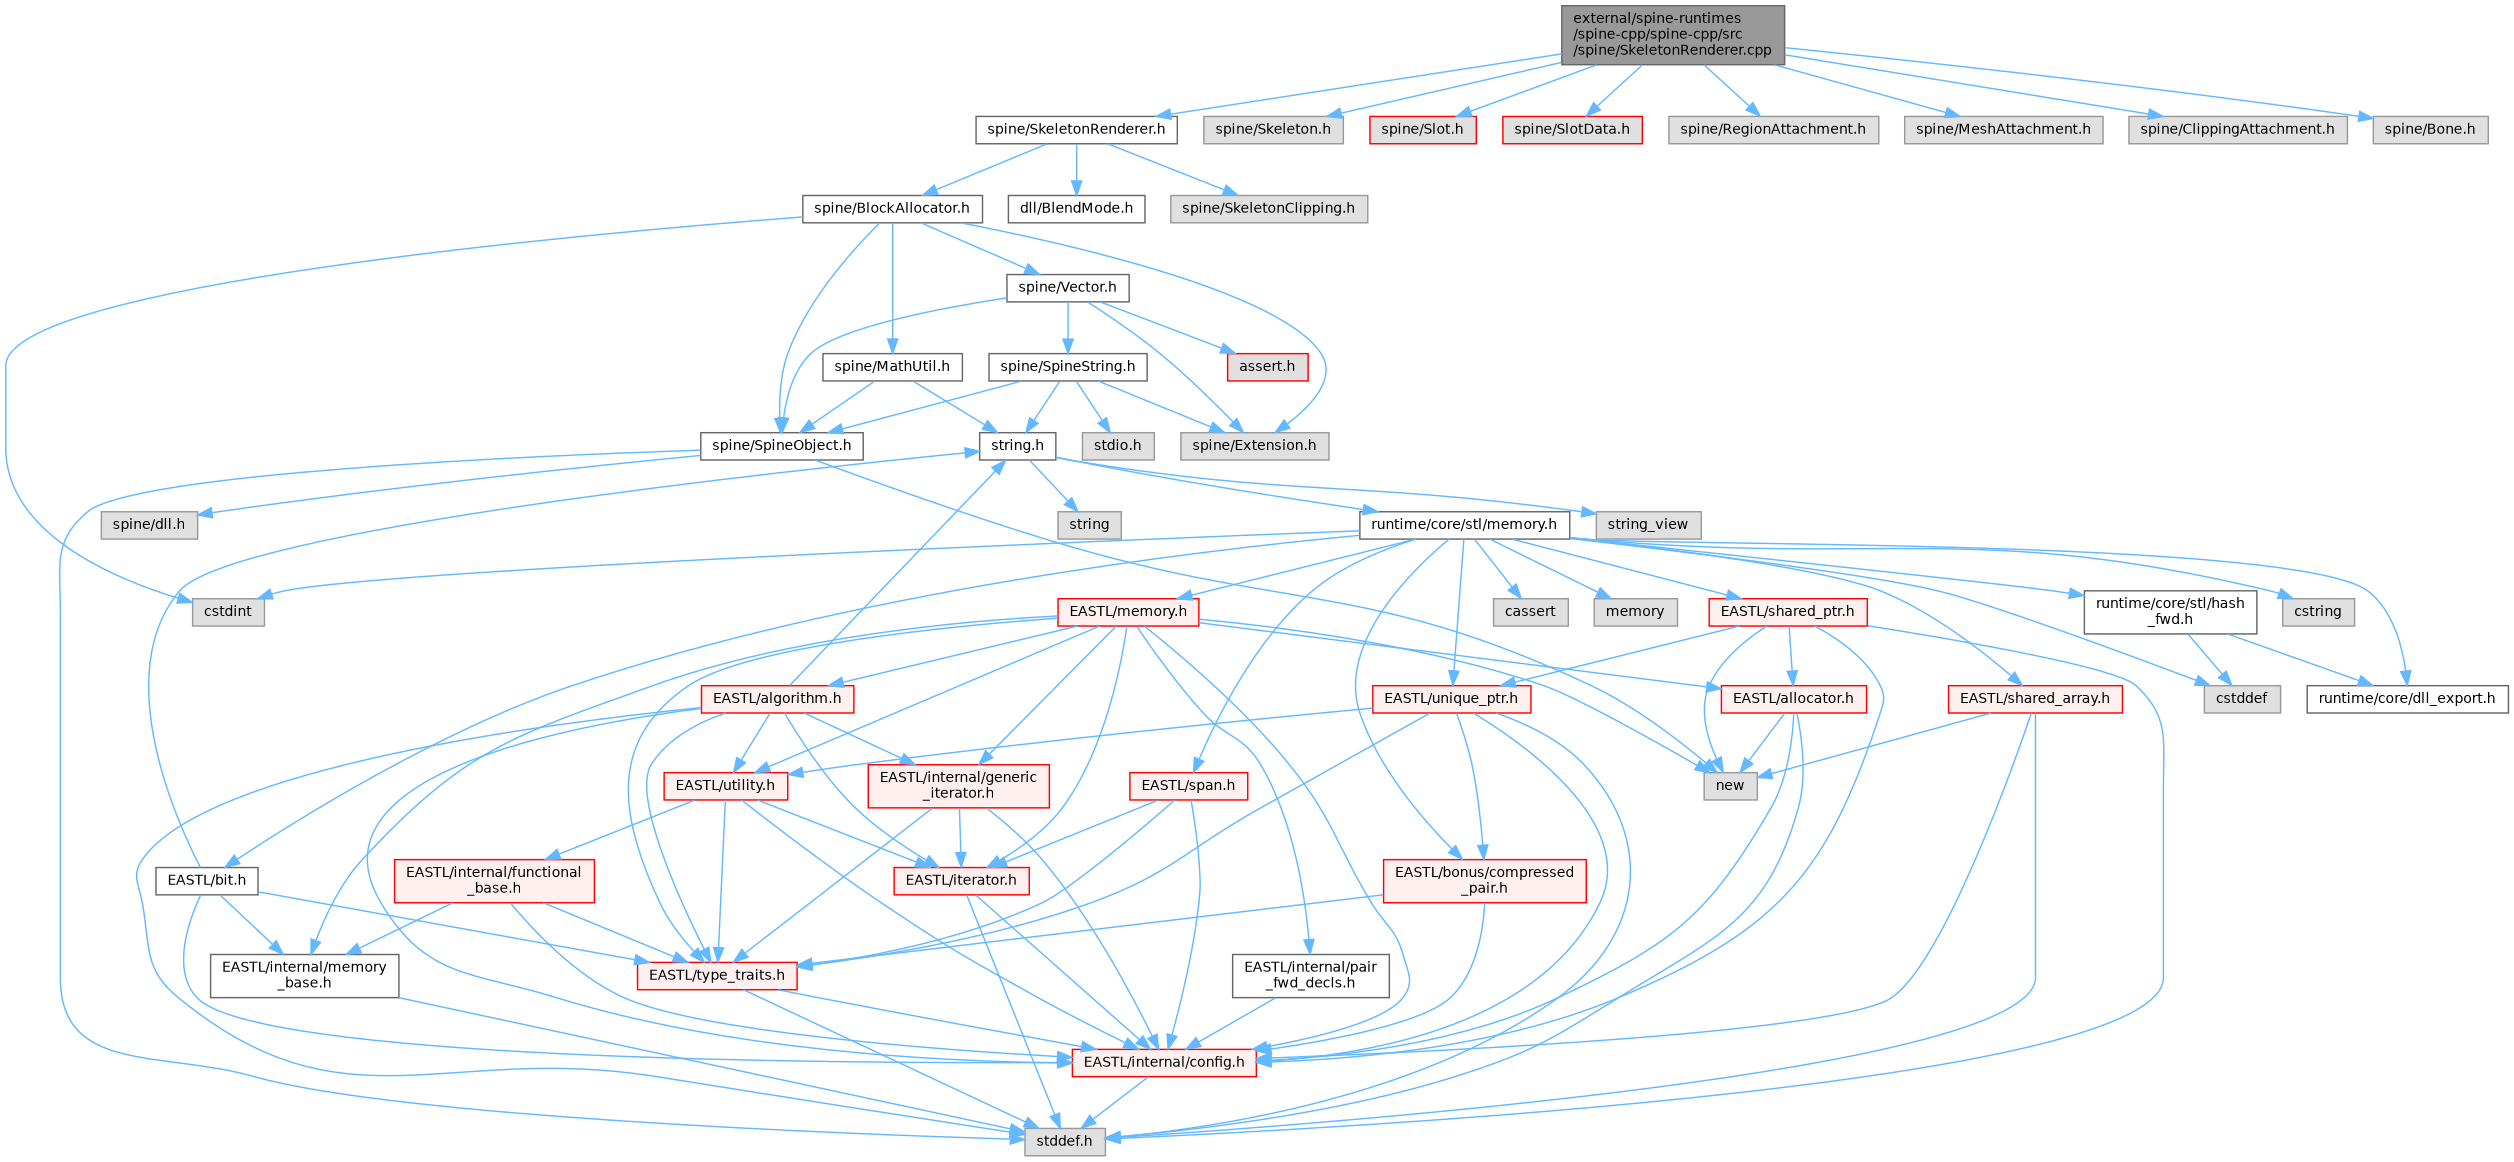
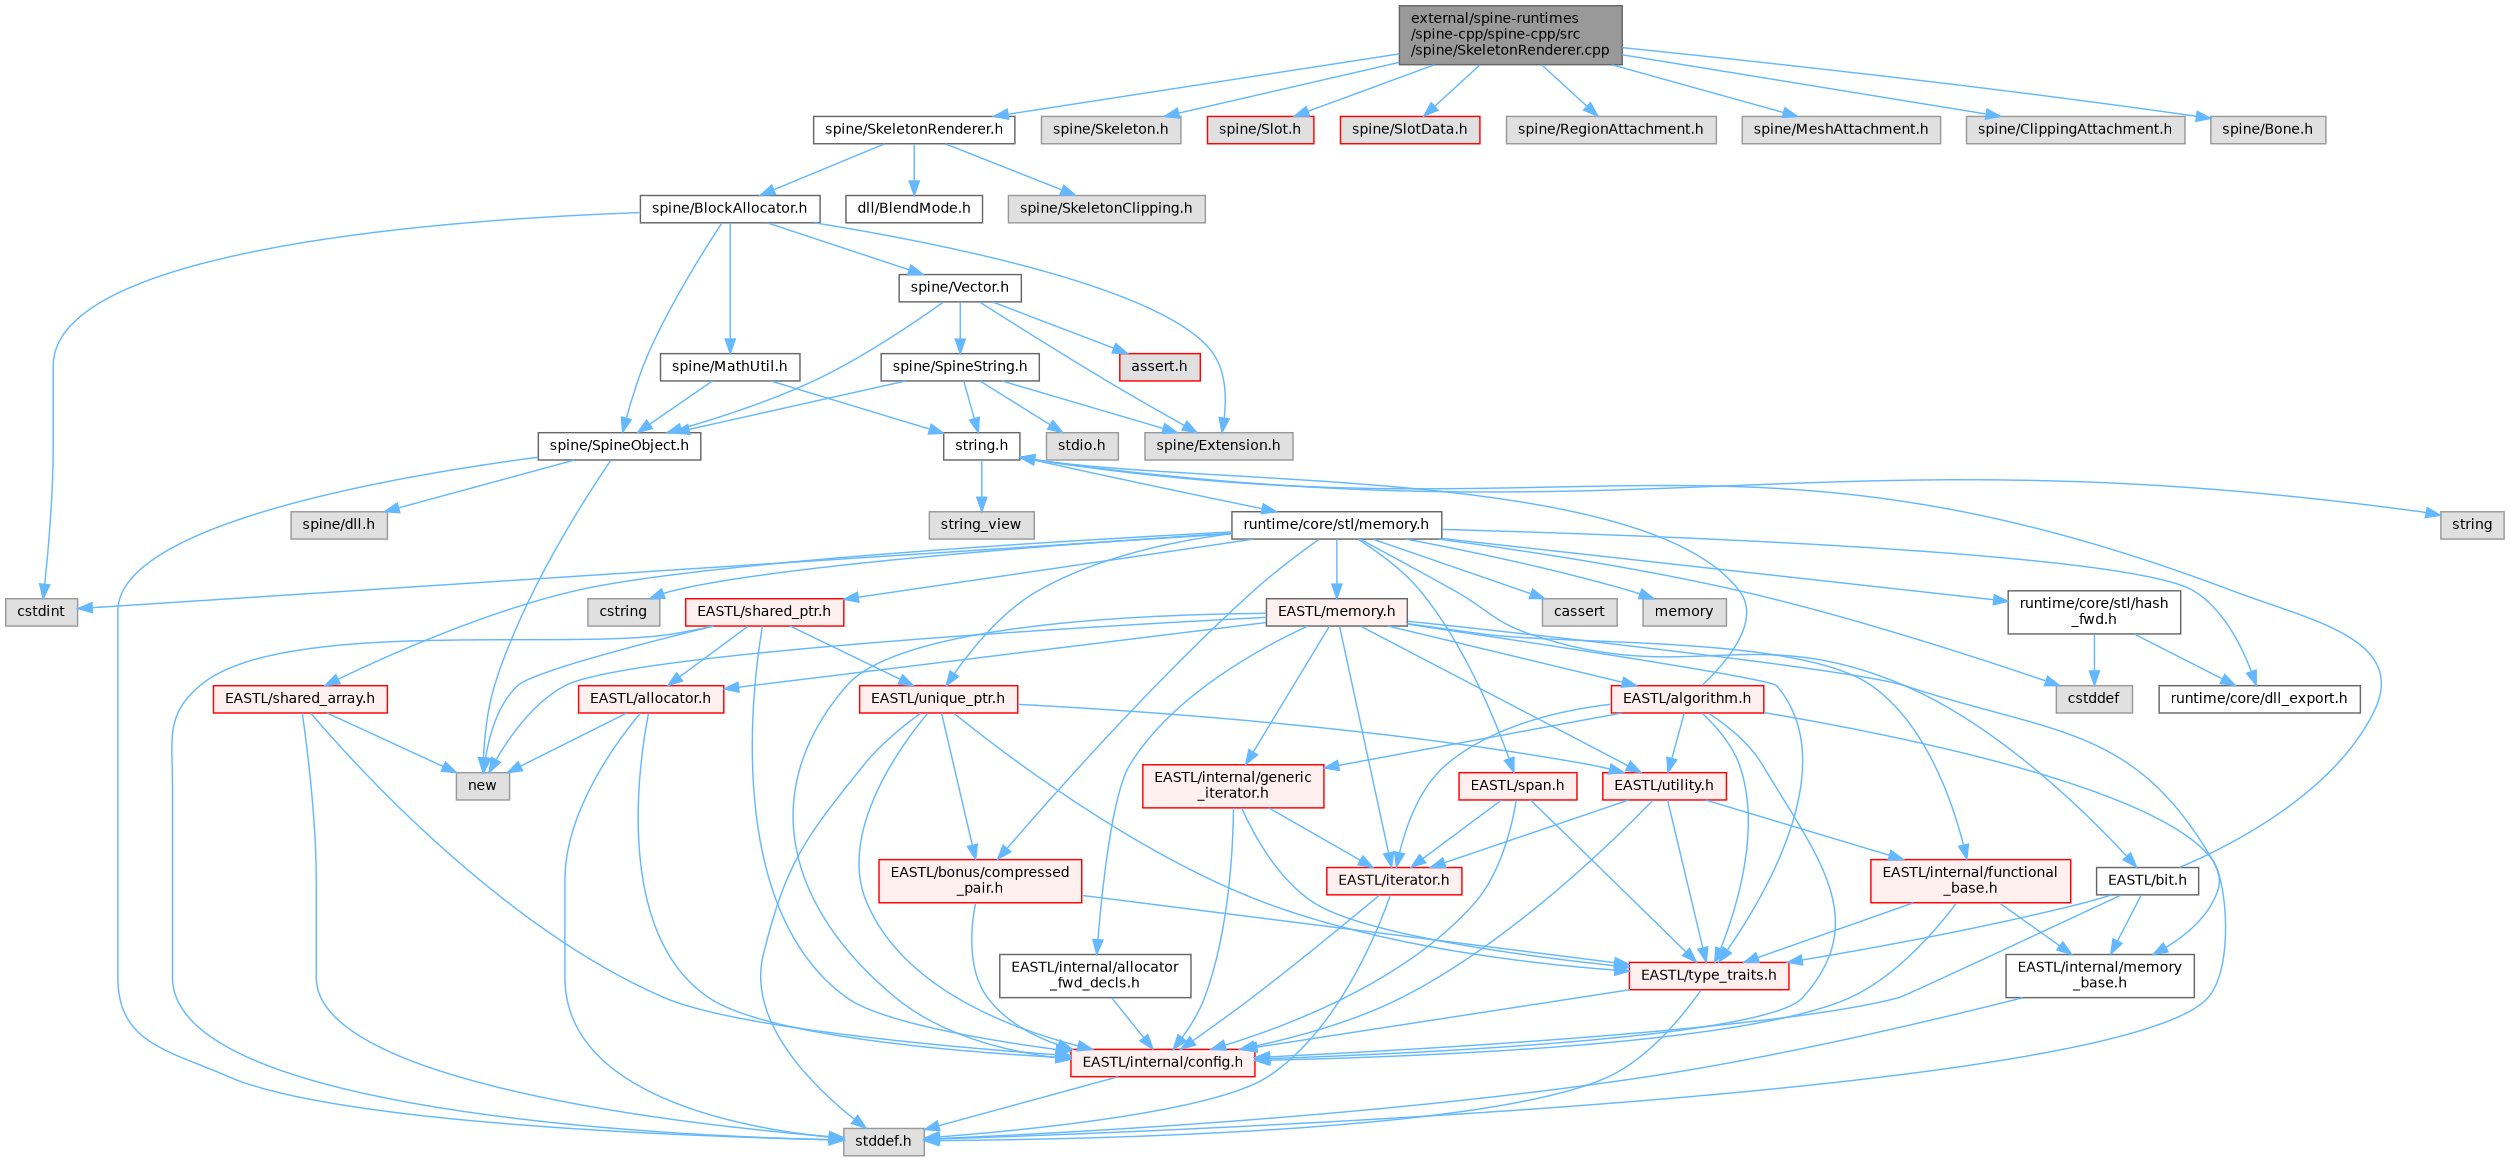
(1128, 612) -> (1337, 612)
none -> (1876, 690)
(1311, 976) -> (1095, 976)
